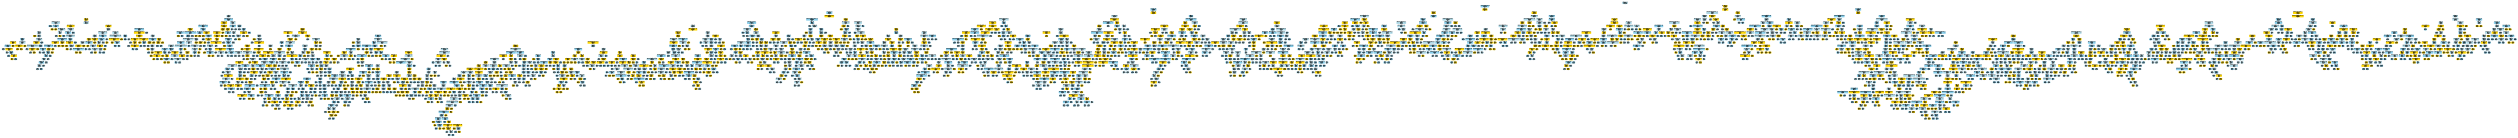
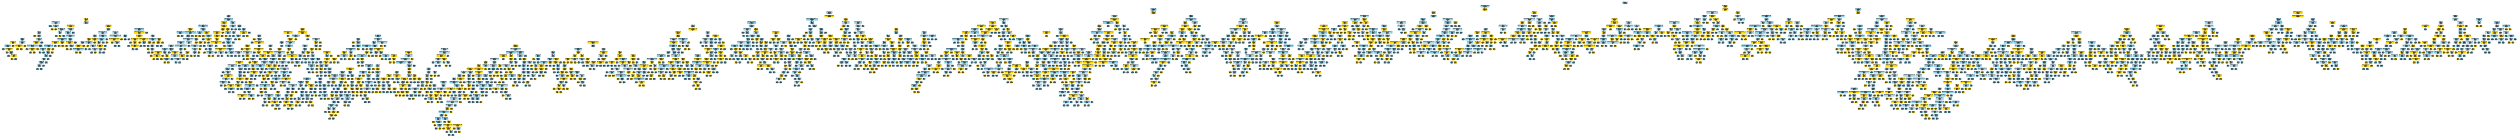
(1419, 46) -> (1419, 46)
